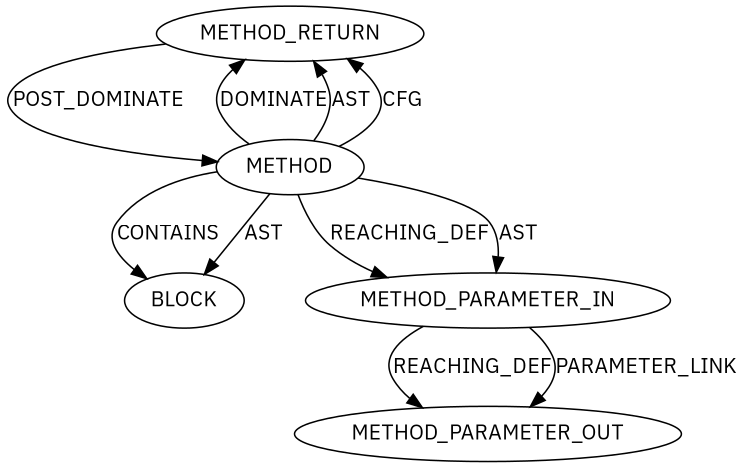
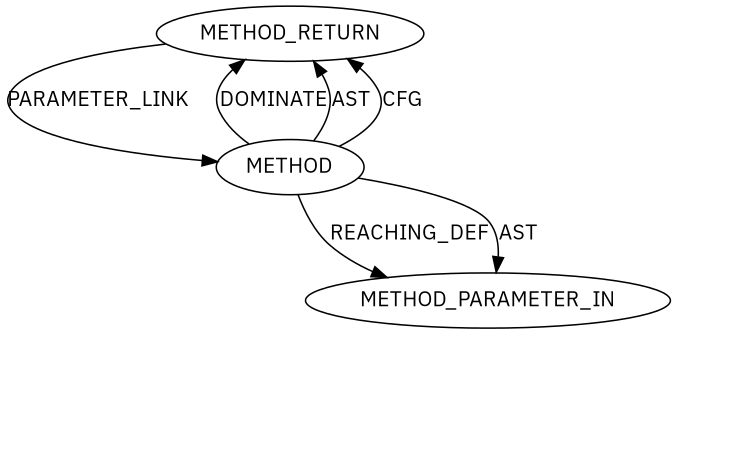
(99, 100) -> (99, 100)
(184, 301) -> none
(488, 434) -> none
